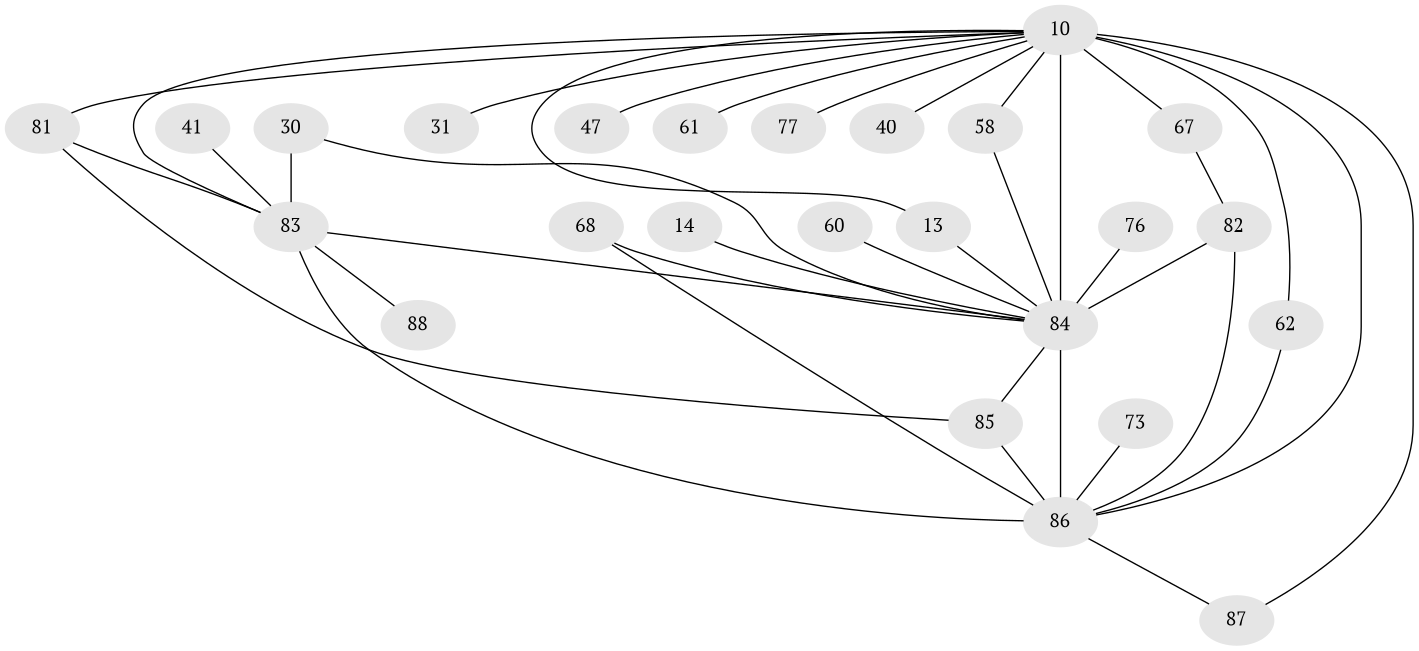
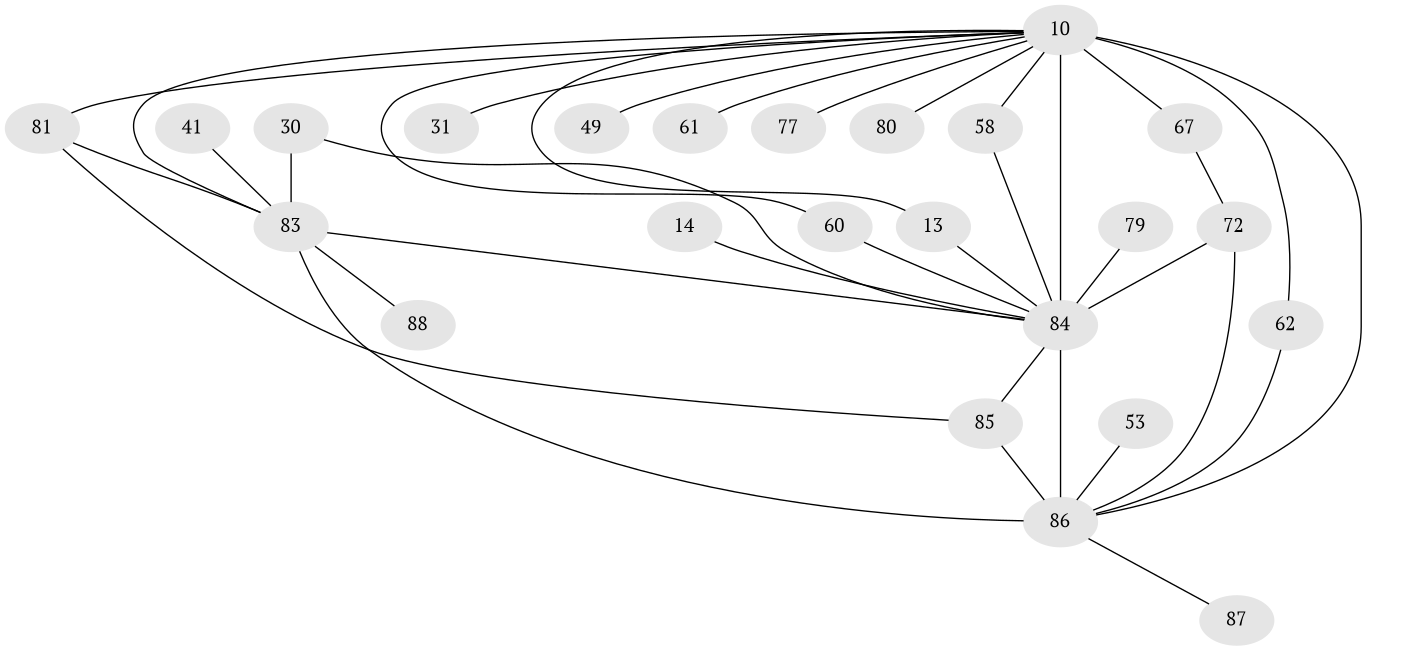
(592, 128) -> (592, 128)
(887, 128) -> (887, 128)
(586, 227) -> none
(1136, 227) -> (1136, 227)
(1234, 227) -> (1234, 227)
(1413, 246) -> (467, 78)
(1136, 424) -> (1136, 424)
